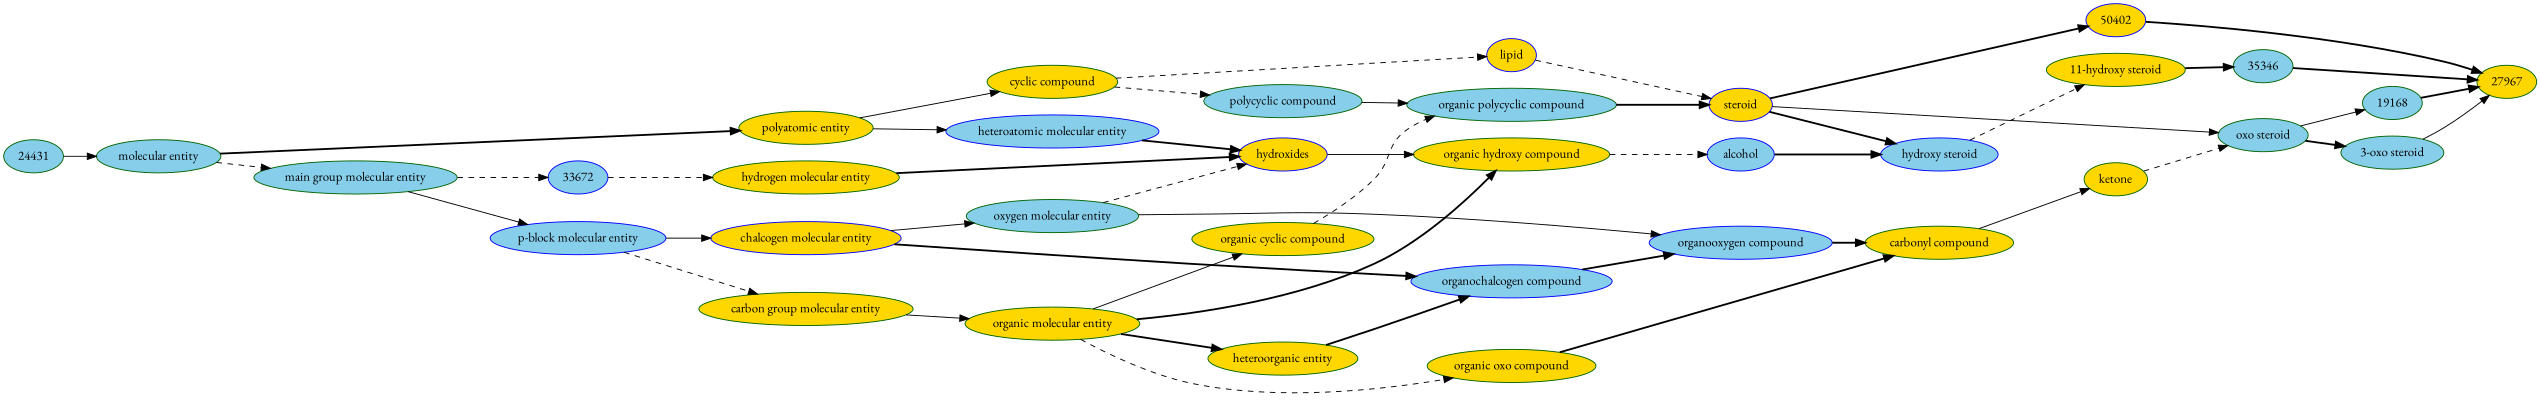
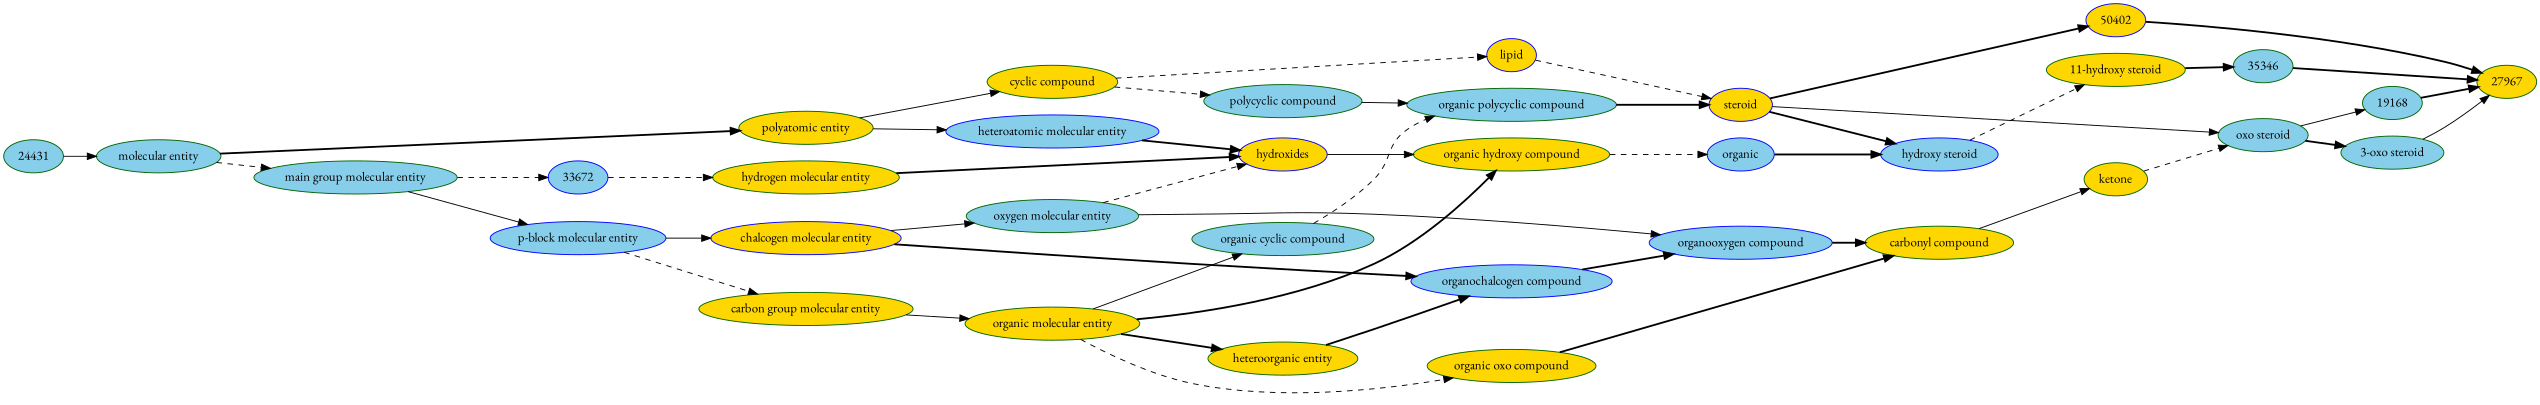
(1741, 154) -> (1741, 154)
(1283, 239) -> (1283, 239)
